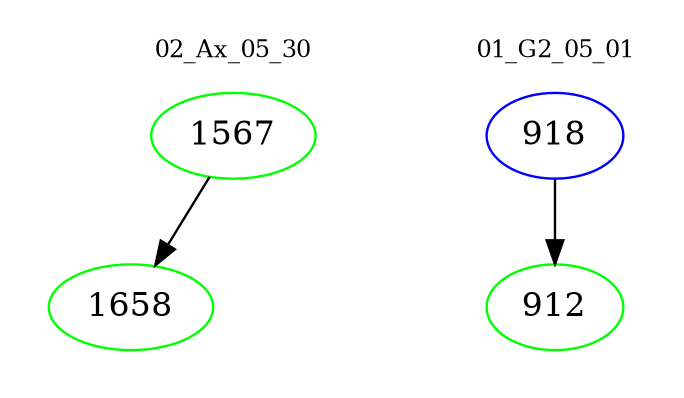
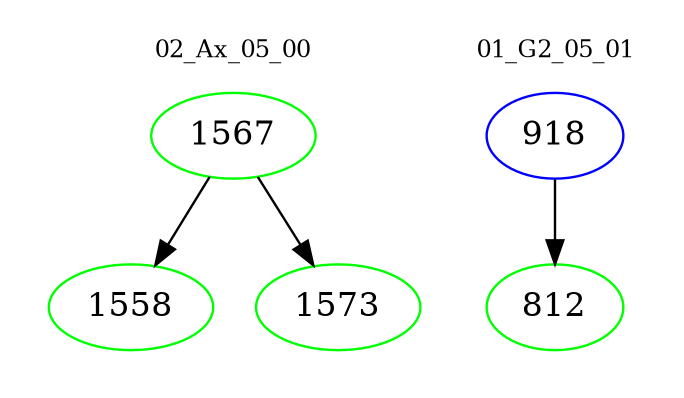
(233, 51) -> (233, 51)
(131, 307) -> (131, 307)
none -> (338, 307)
(555, 307) -> (555, 307)
